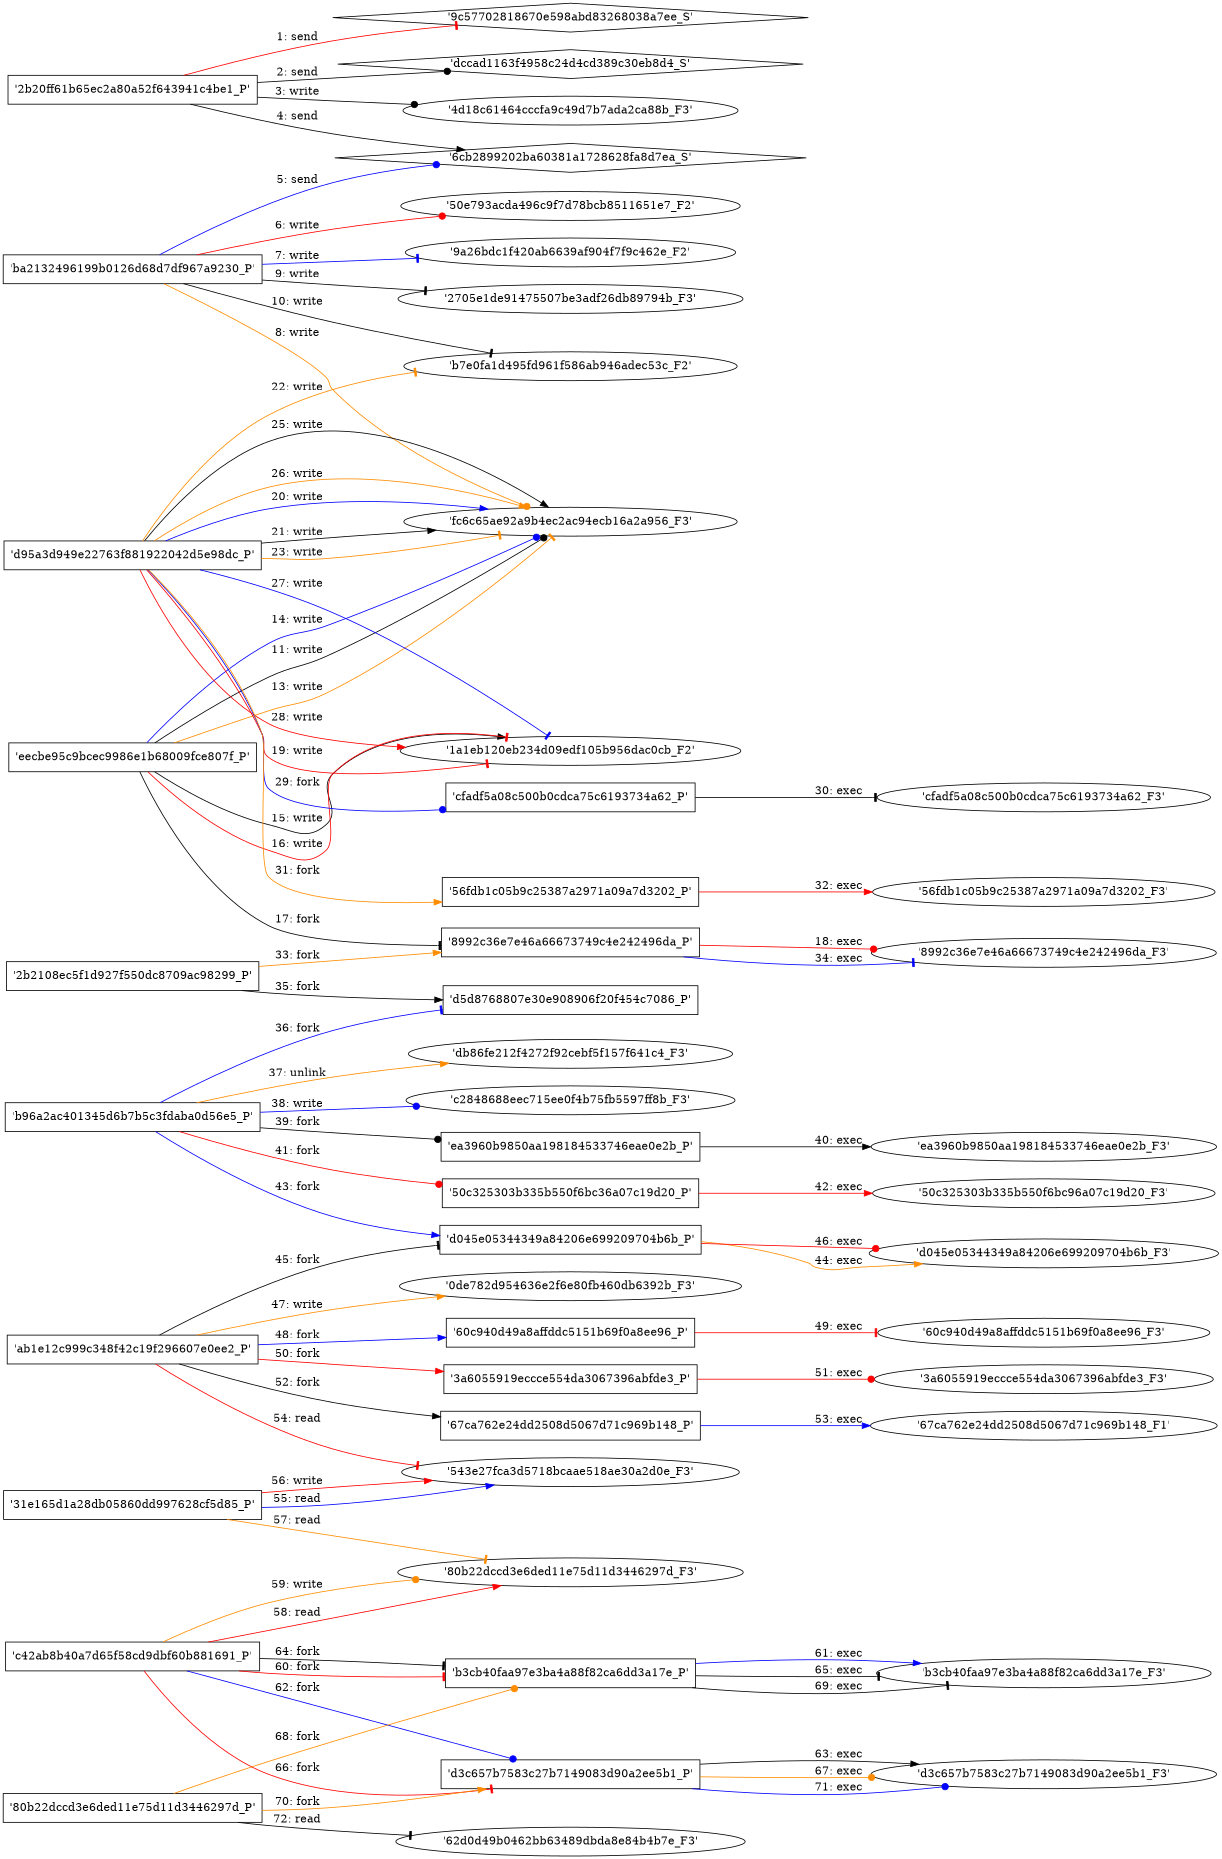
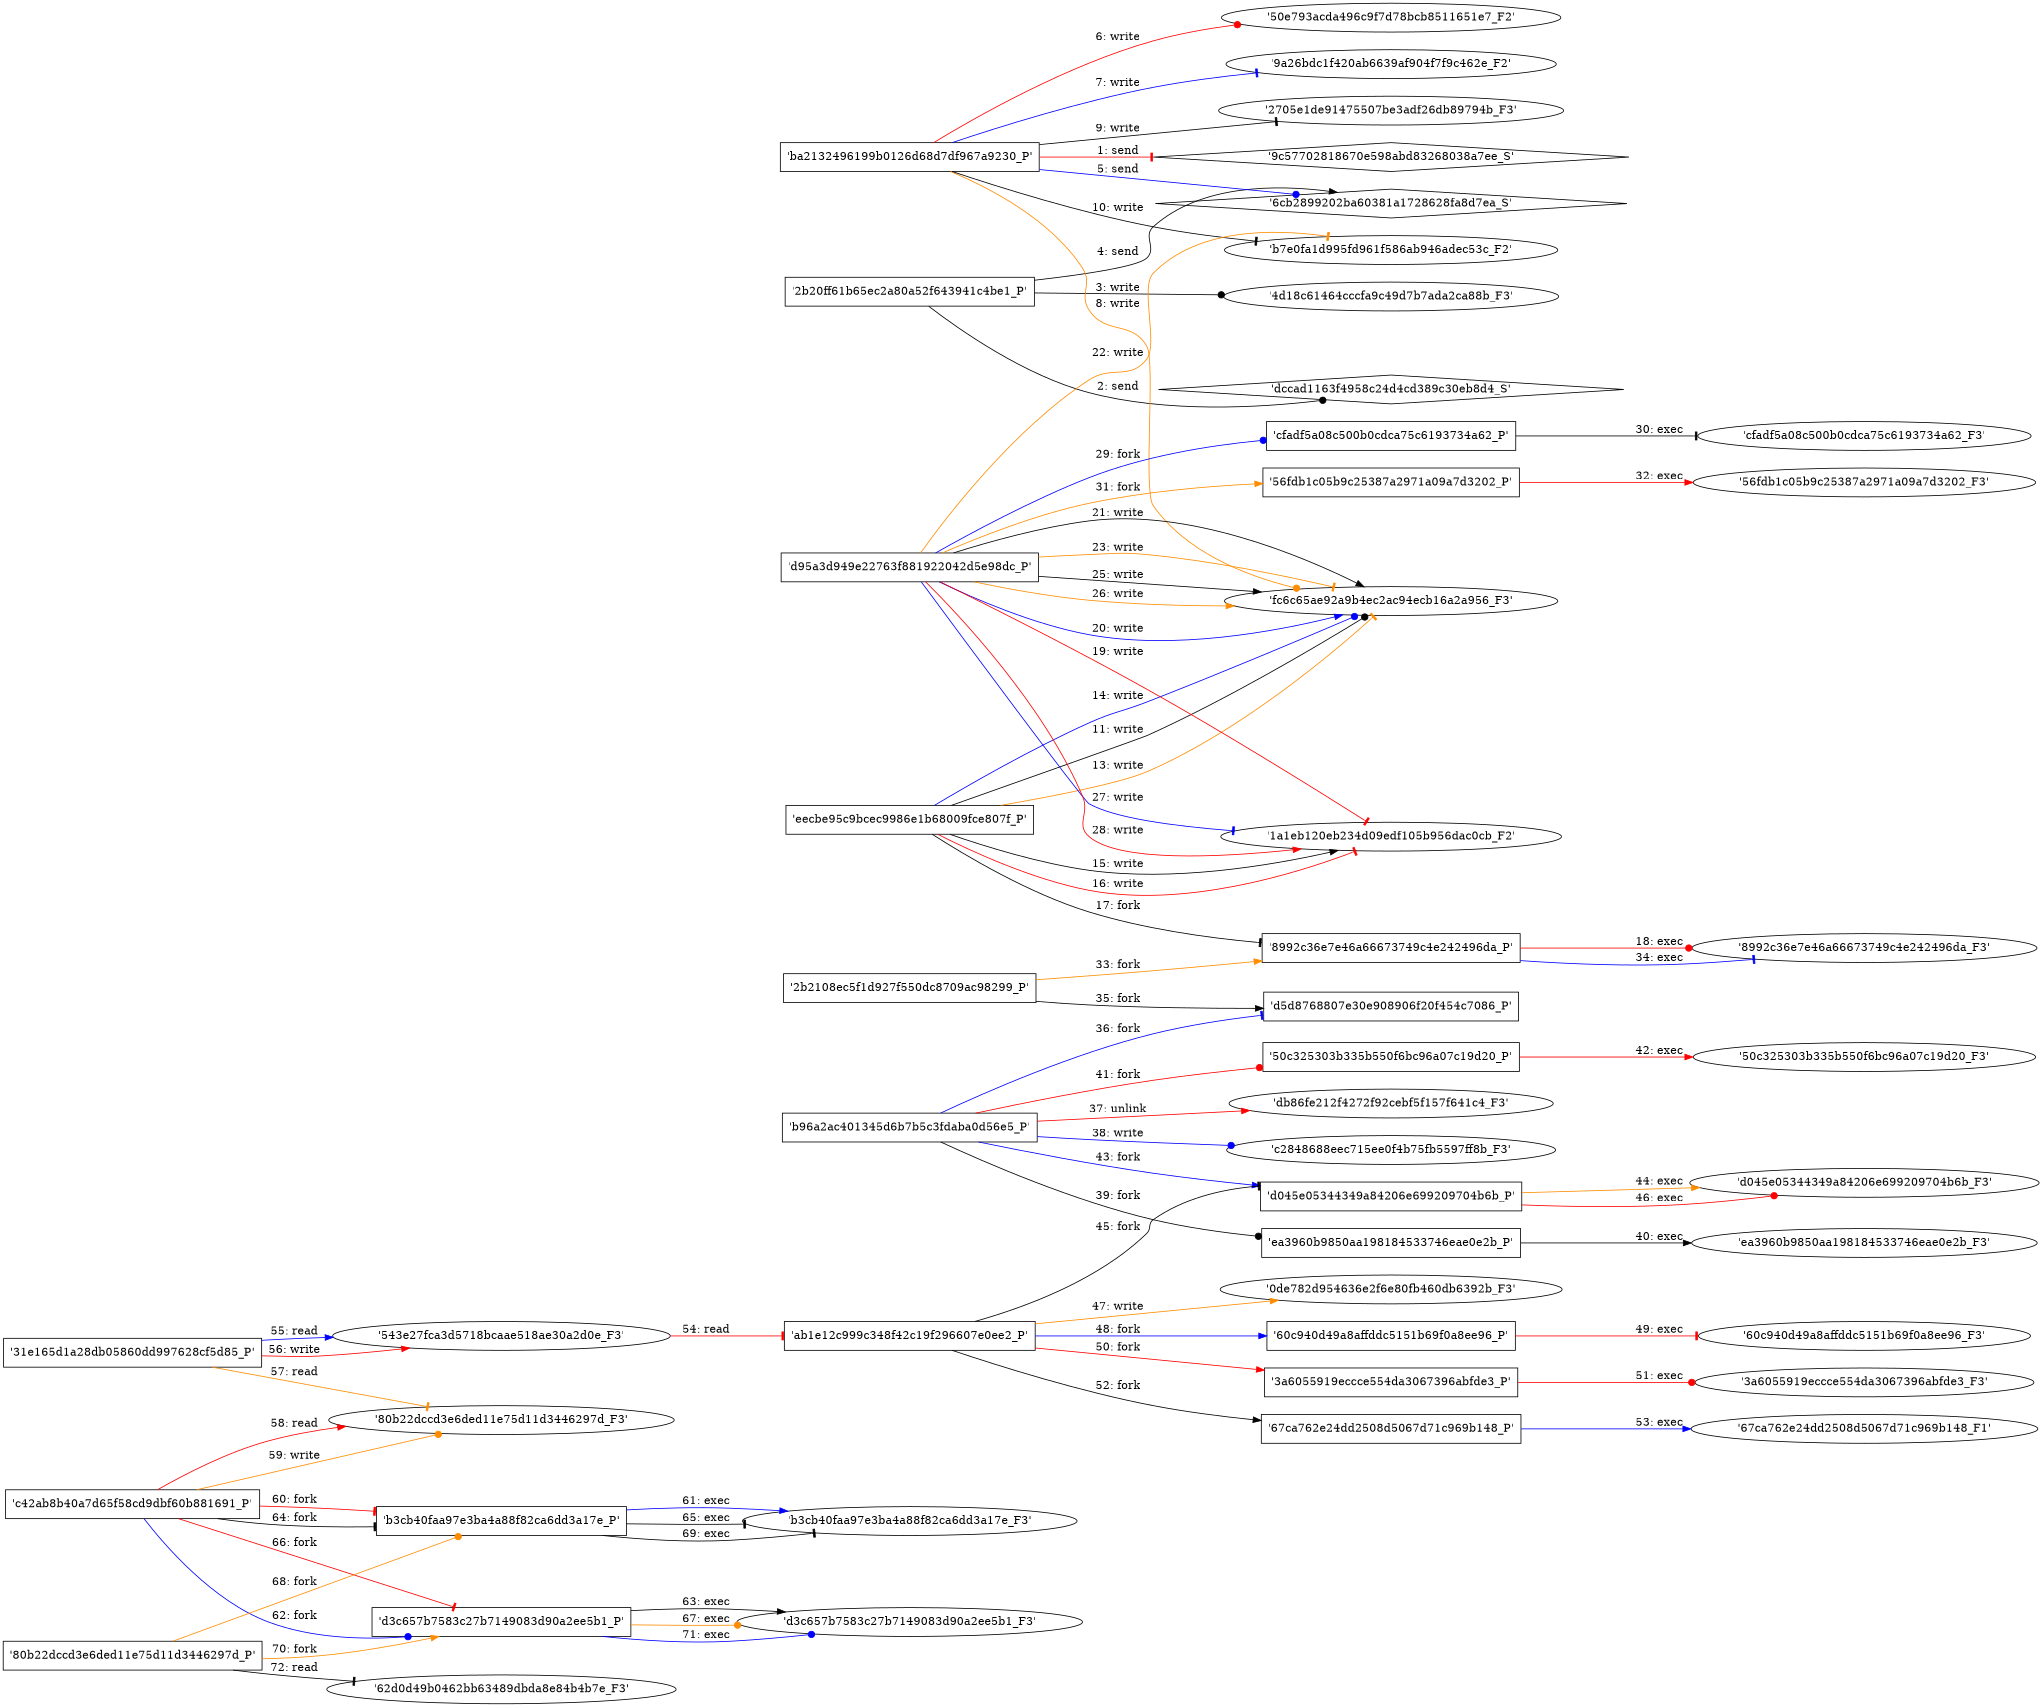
(318, 44) -> (1094, 157)
(571, 366) -> (1391, 250)
(318, 1079) -> (1139, 1116)
(571, 1193) -> (1391, 1057)
(280, 1430) -> (725, 1336)
